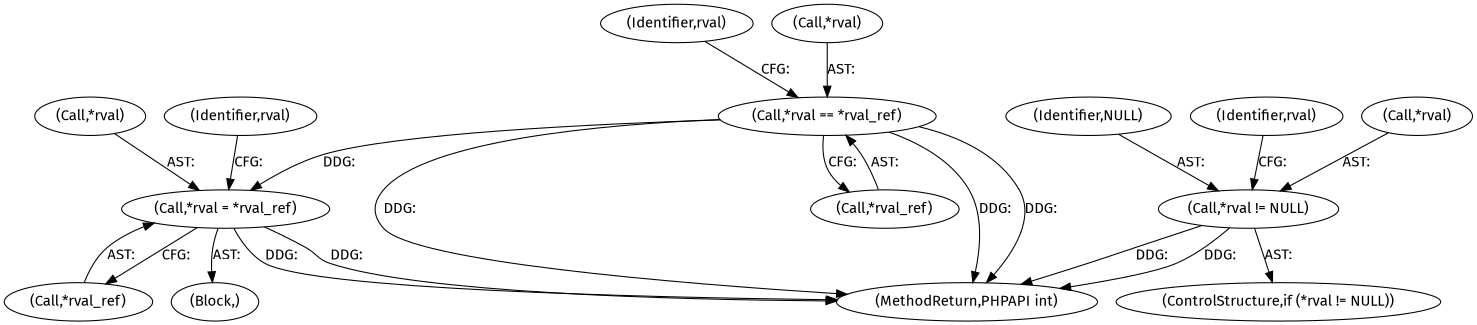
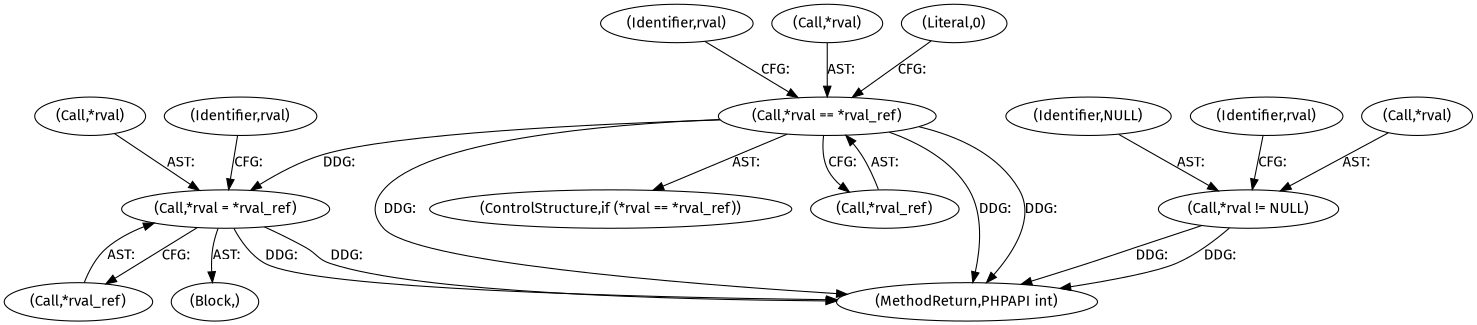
none -> (954, 23)
none -> (611, 209)
(1278, 302) -> none
